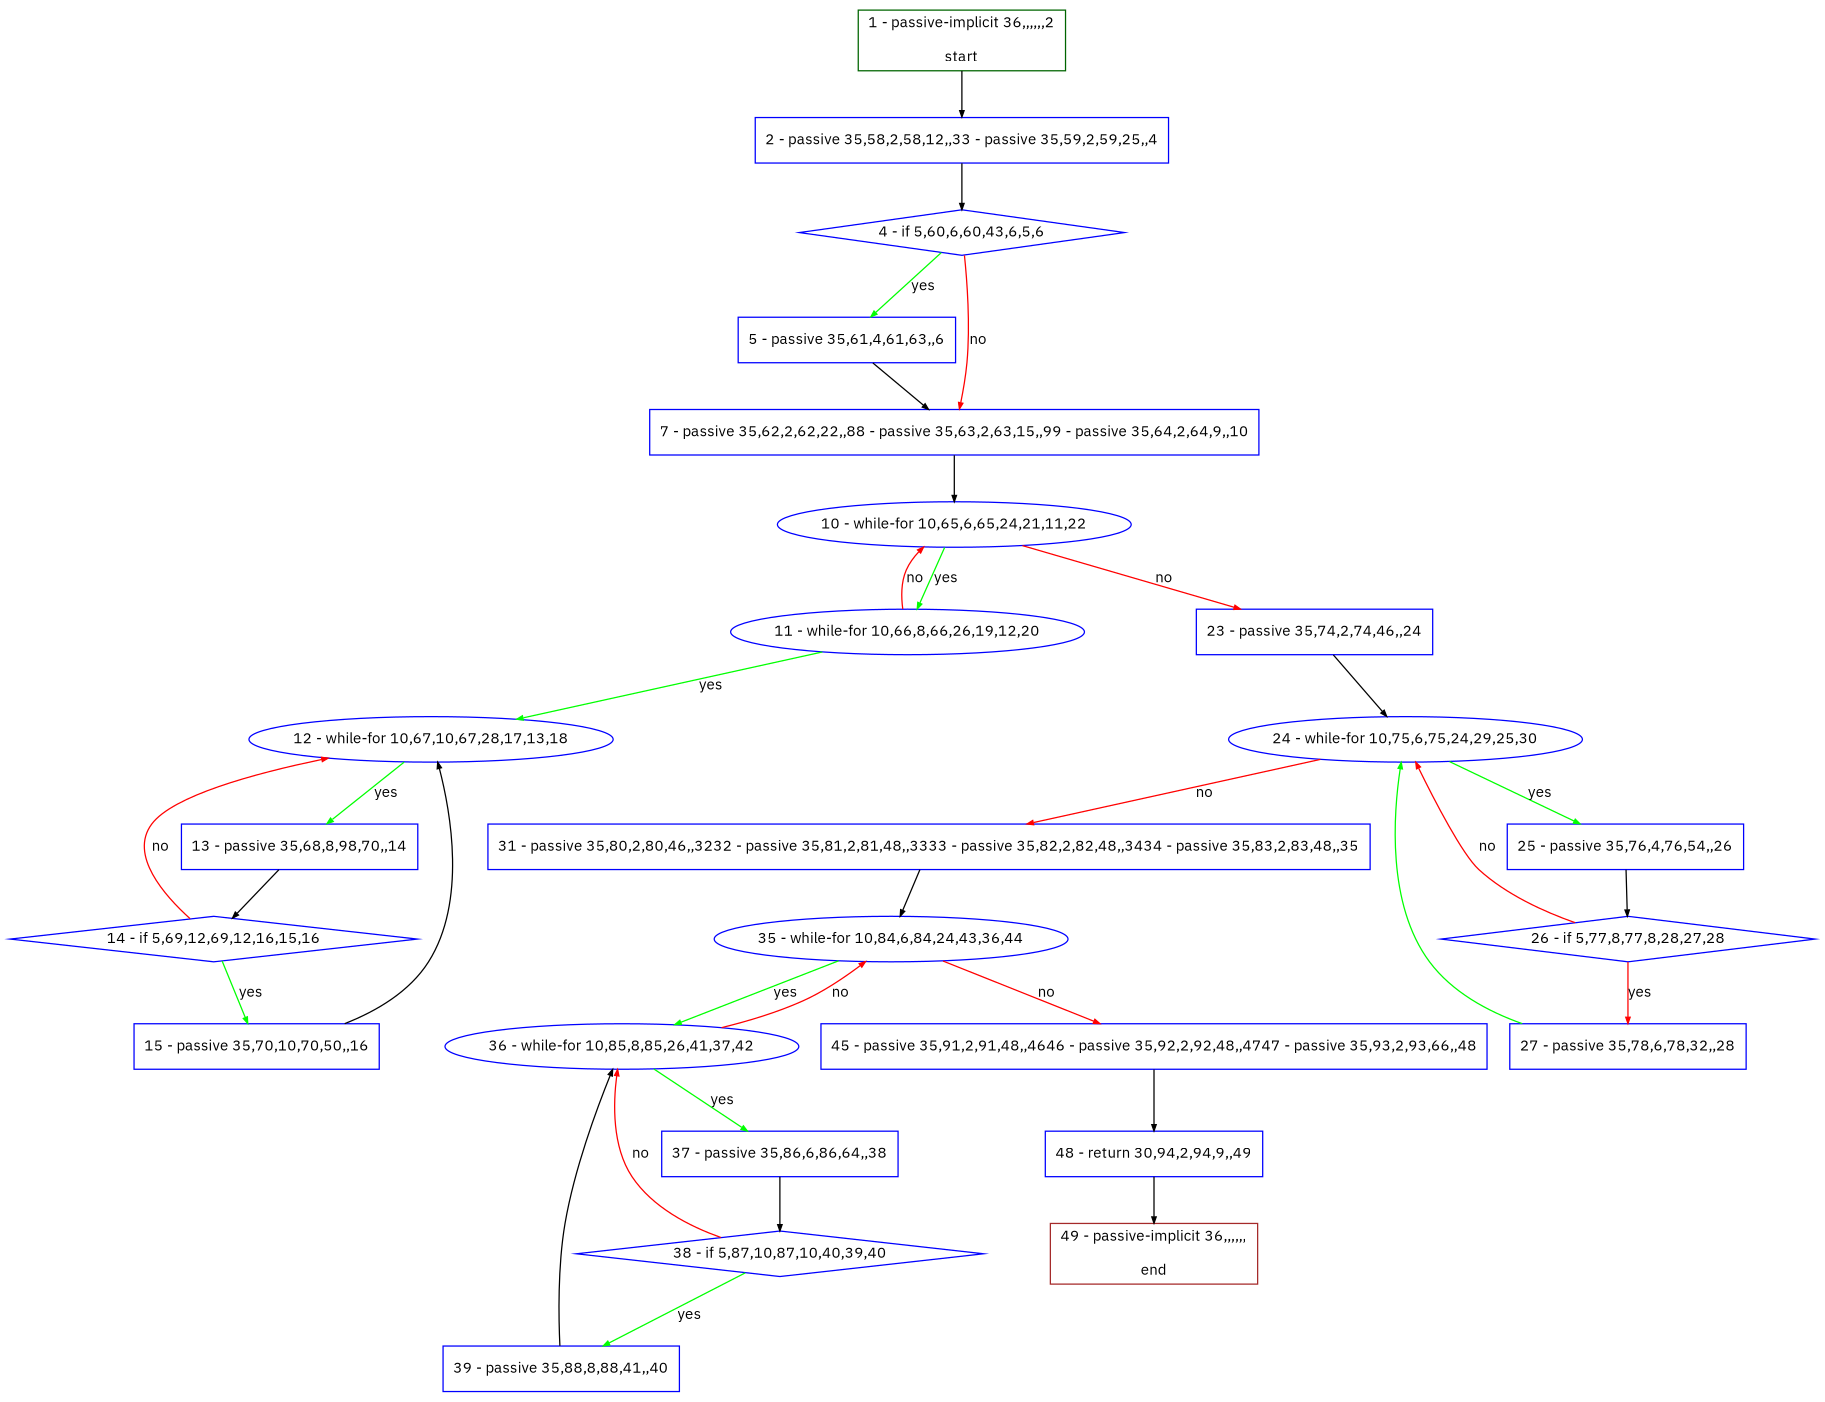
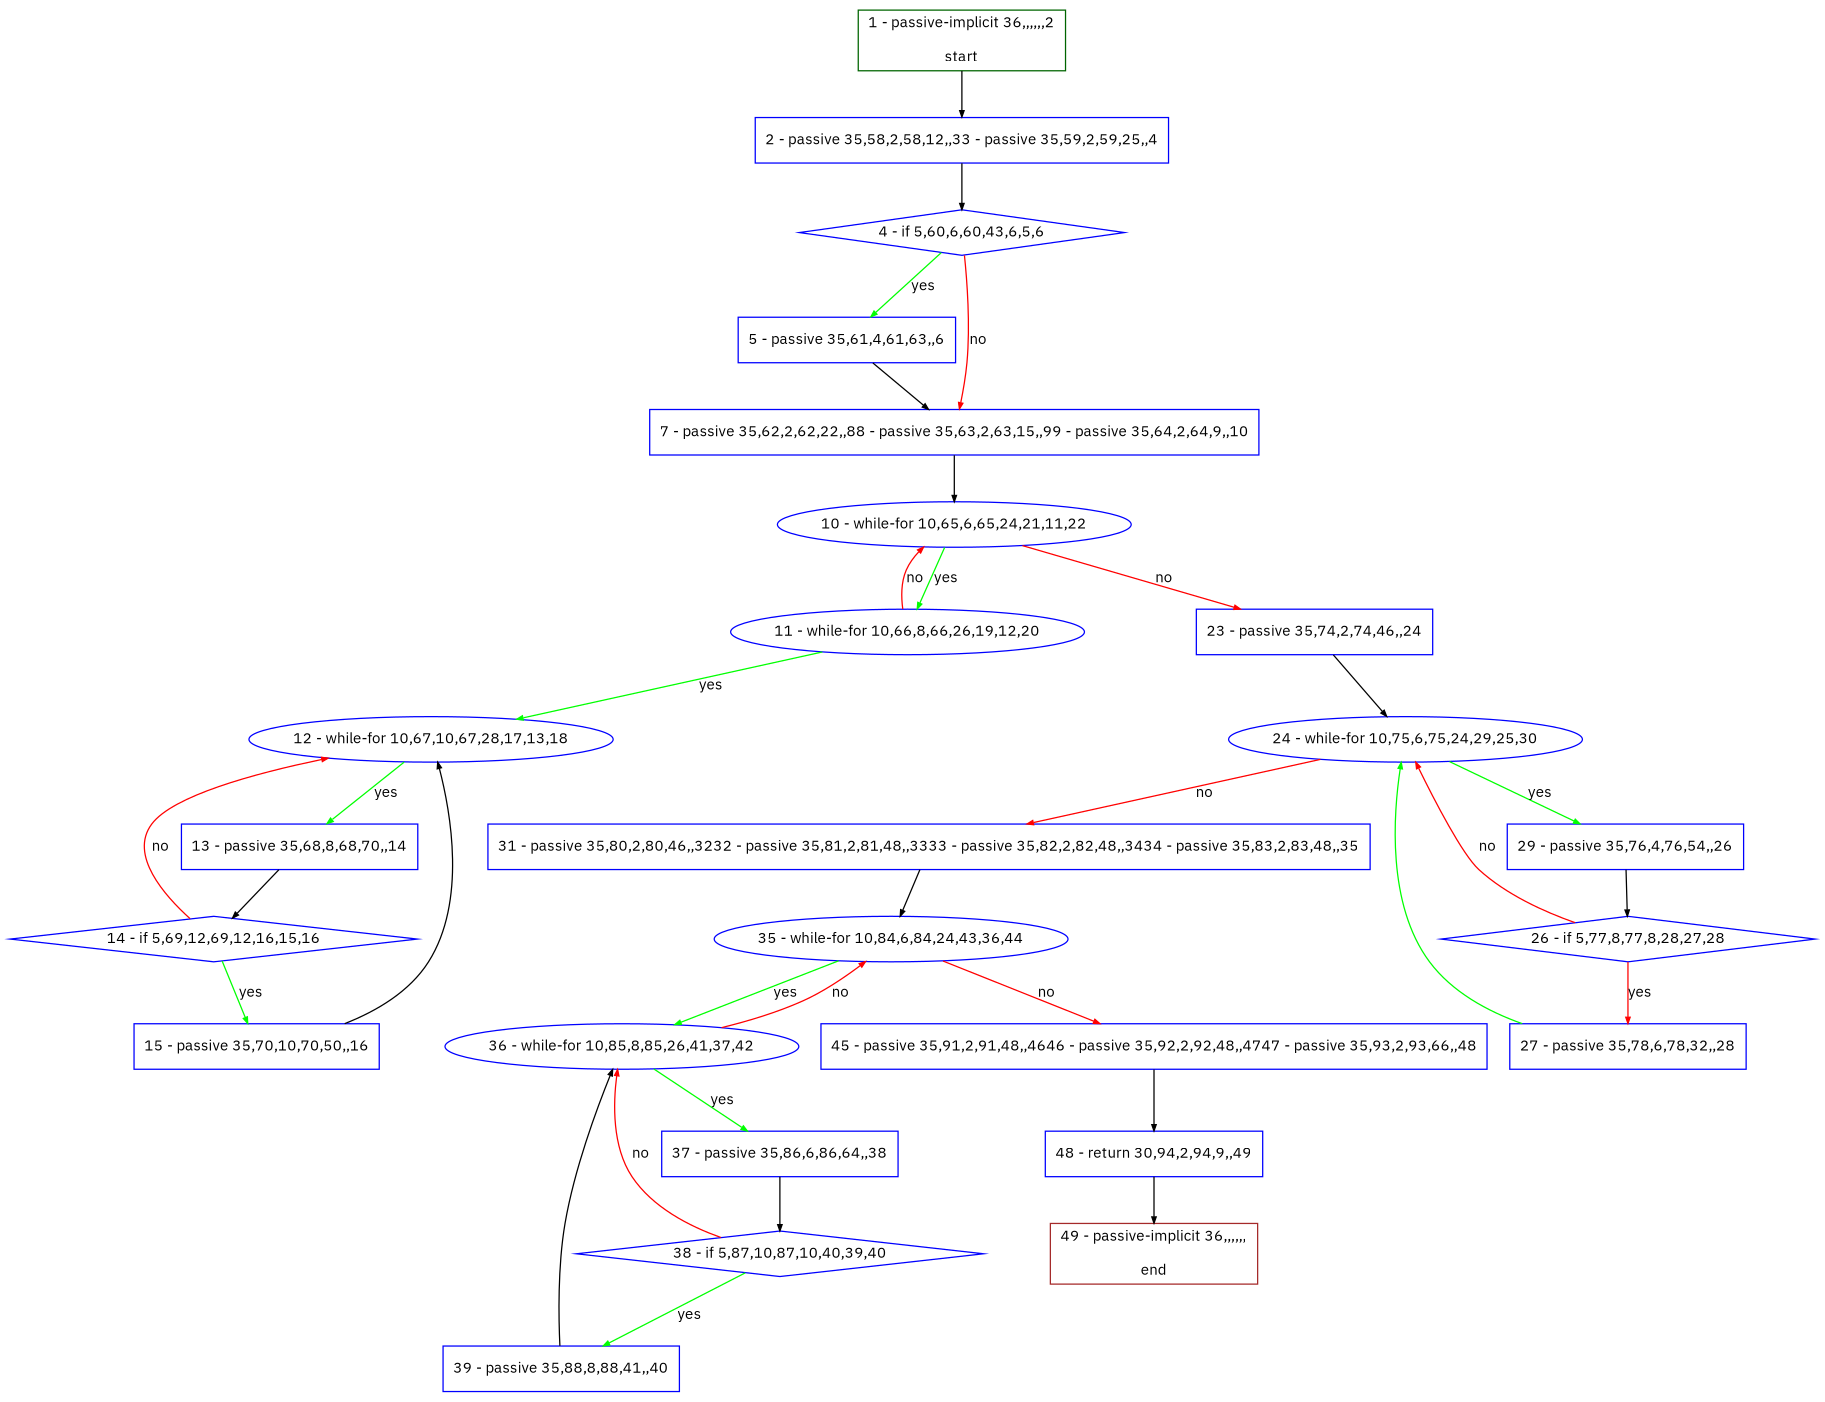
(300, 847) -> (300, 847)
(1625, 847) -> (1625, 847)
